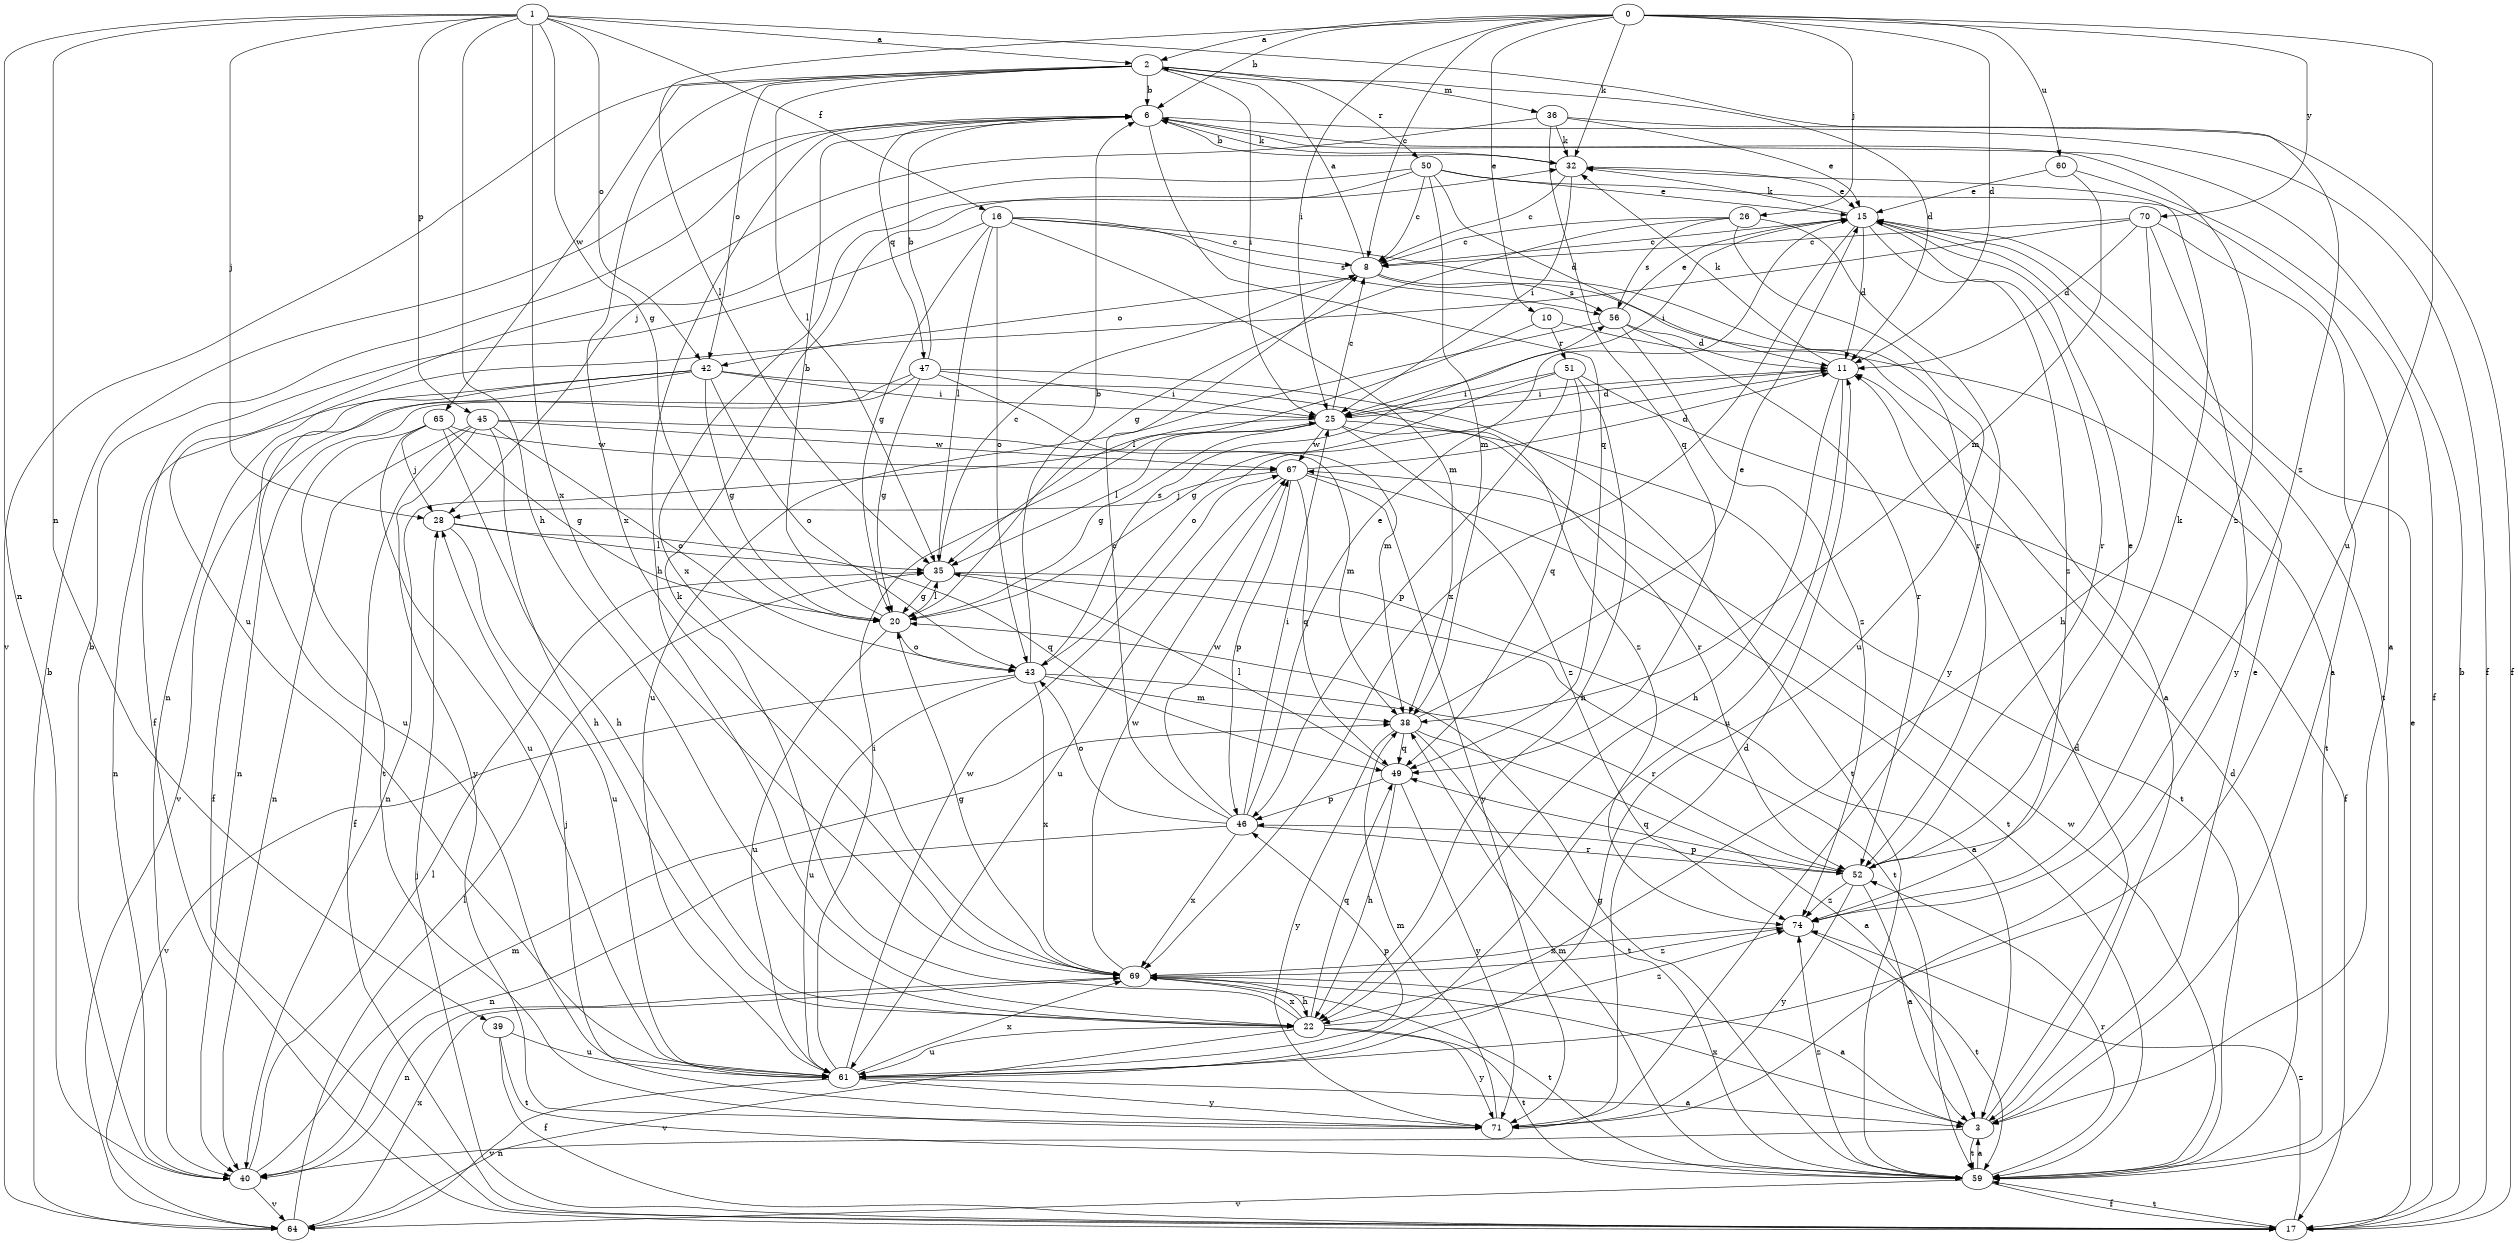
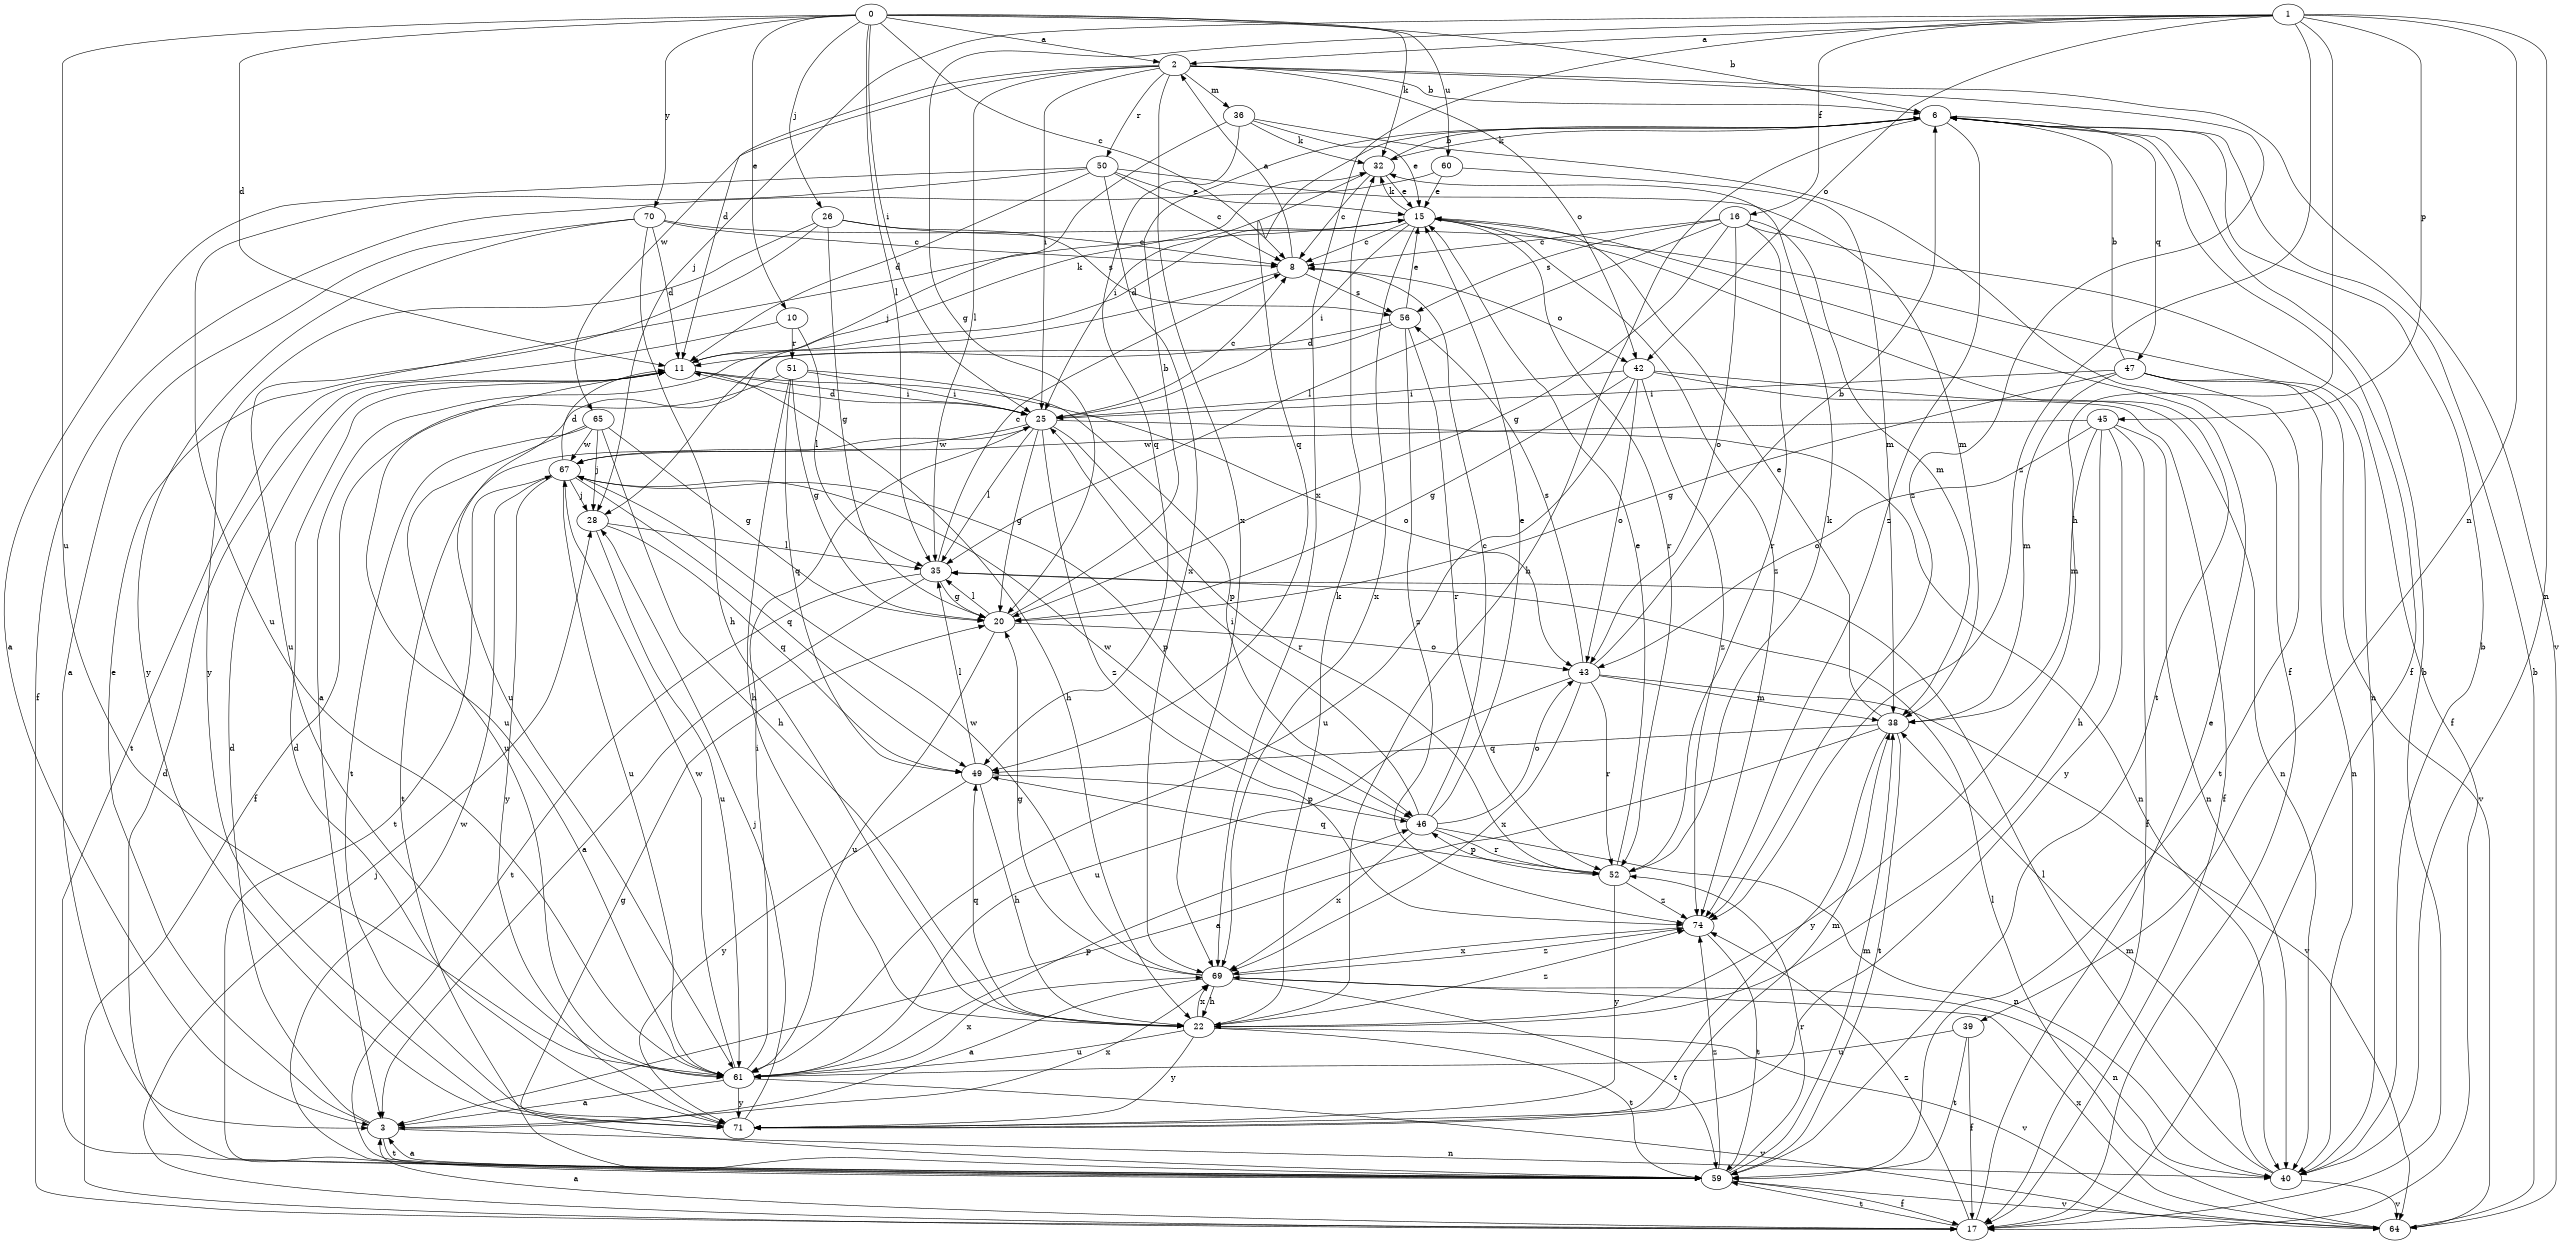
none -> (2243, 134)
(1908, 1004) -> (1161, 1216)
